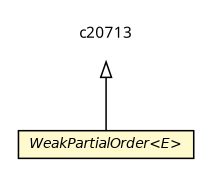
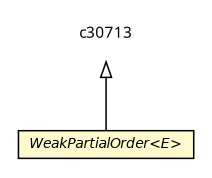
(106, 34) -> (106, 34)
